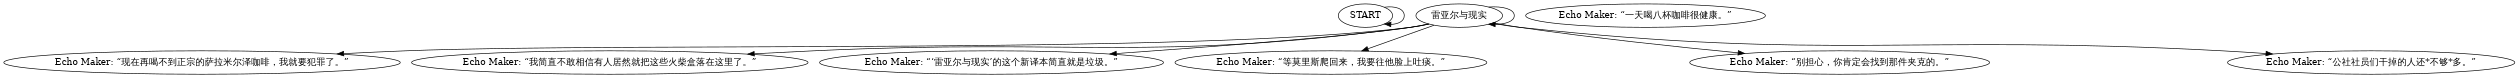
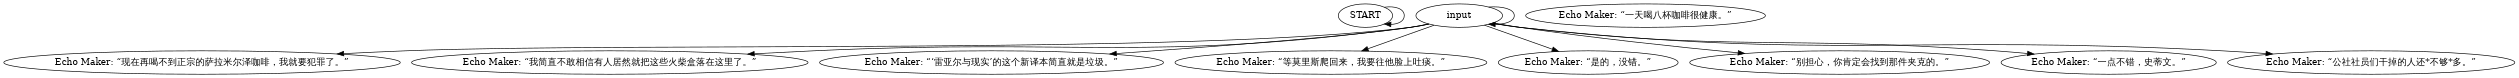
(1459, 16) -> (1459, 16)
none -> (1588, 63)
none -> (2109, 63)
